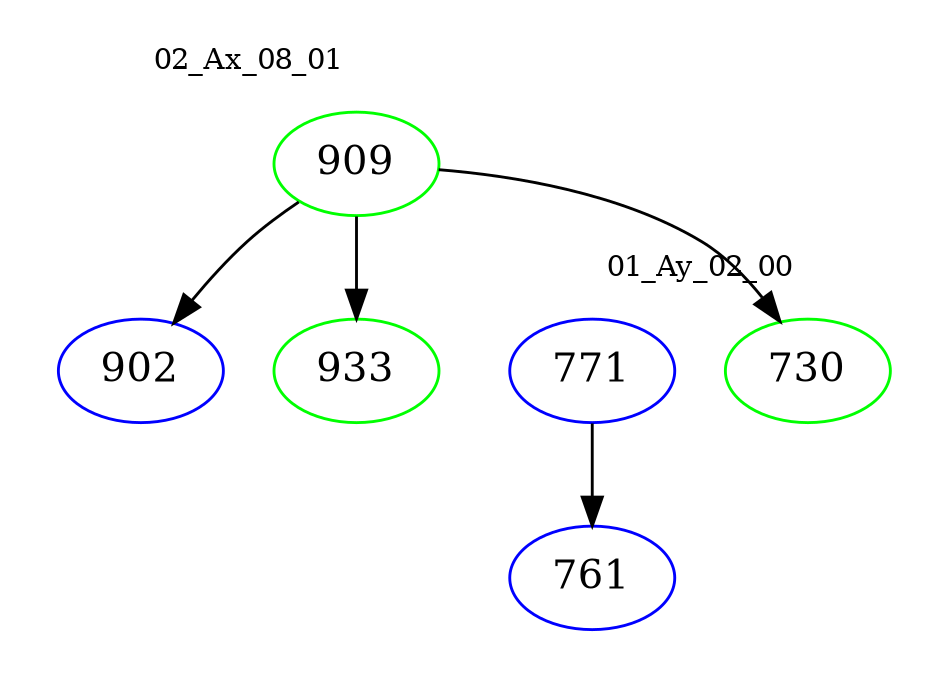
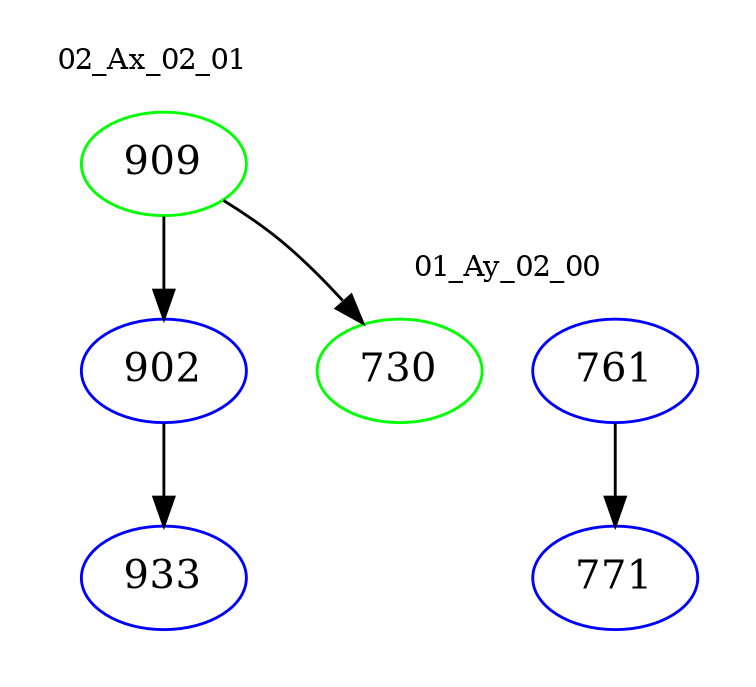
(249, 62) -> (152, 62)
(356, 253) -> (164, 460)
(356, 371) -> (164, 578)
(592, 460) -> (615, 460)
